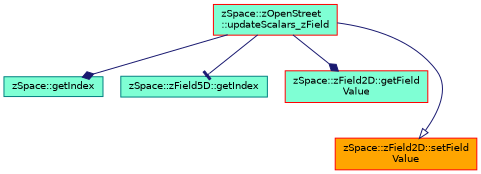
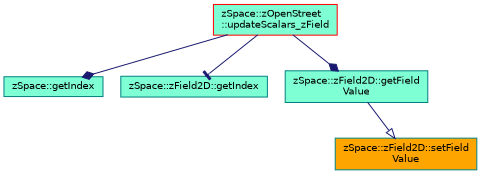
(420, 54) -> (378, 116)
(194, 87) -> (194, 87)
(356, 87) -> (356, 87)
(406, 154) -> (406, 154)
